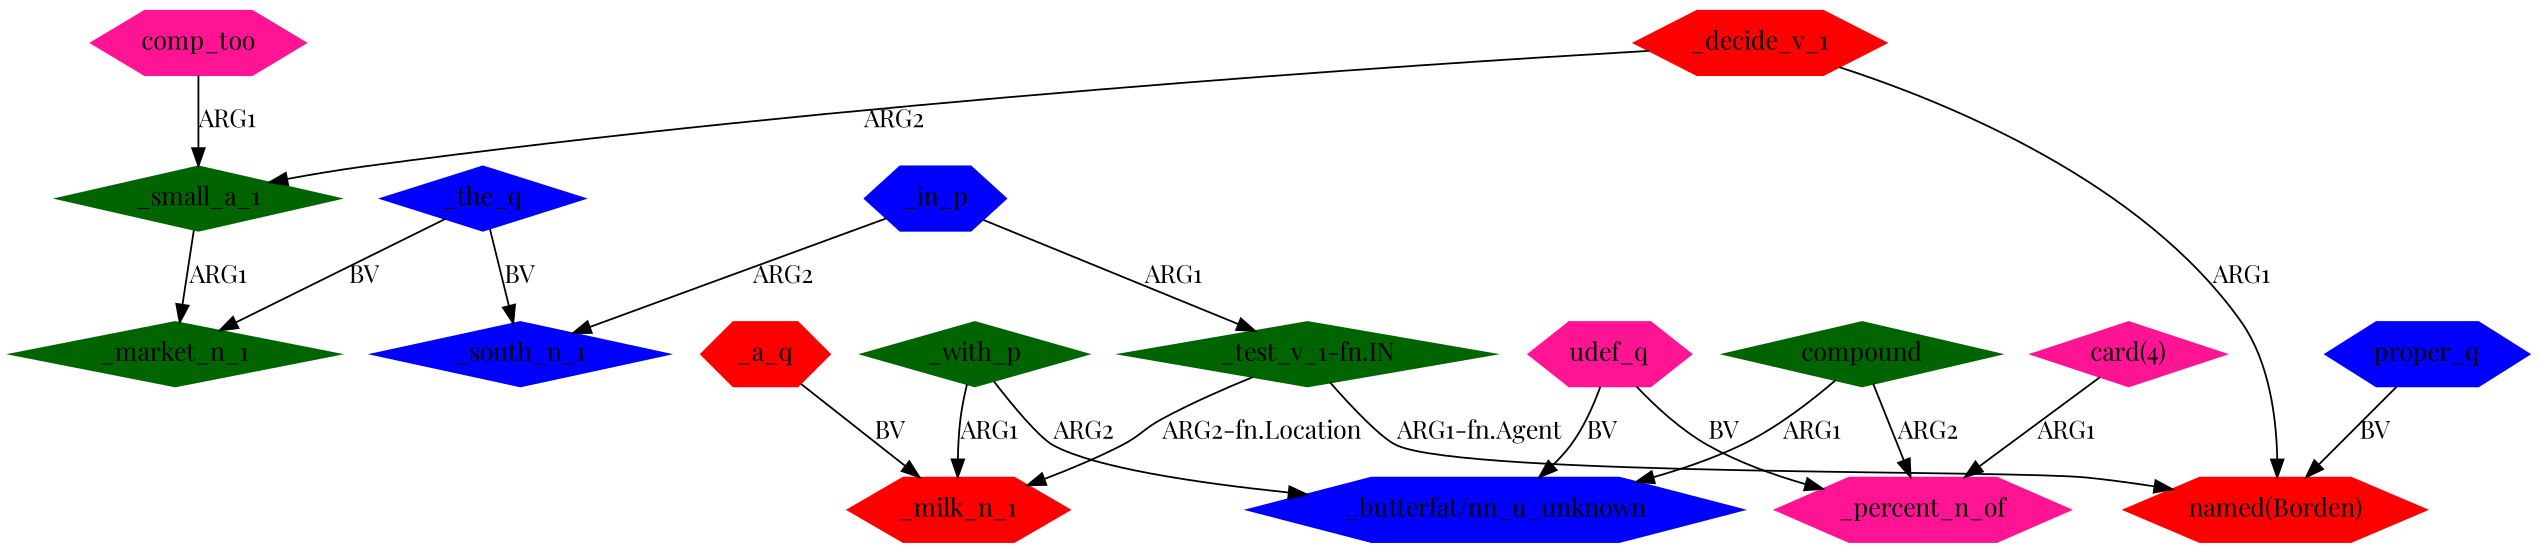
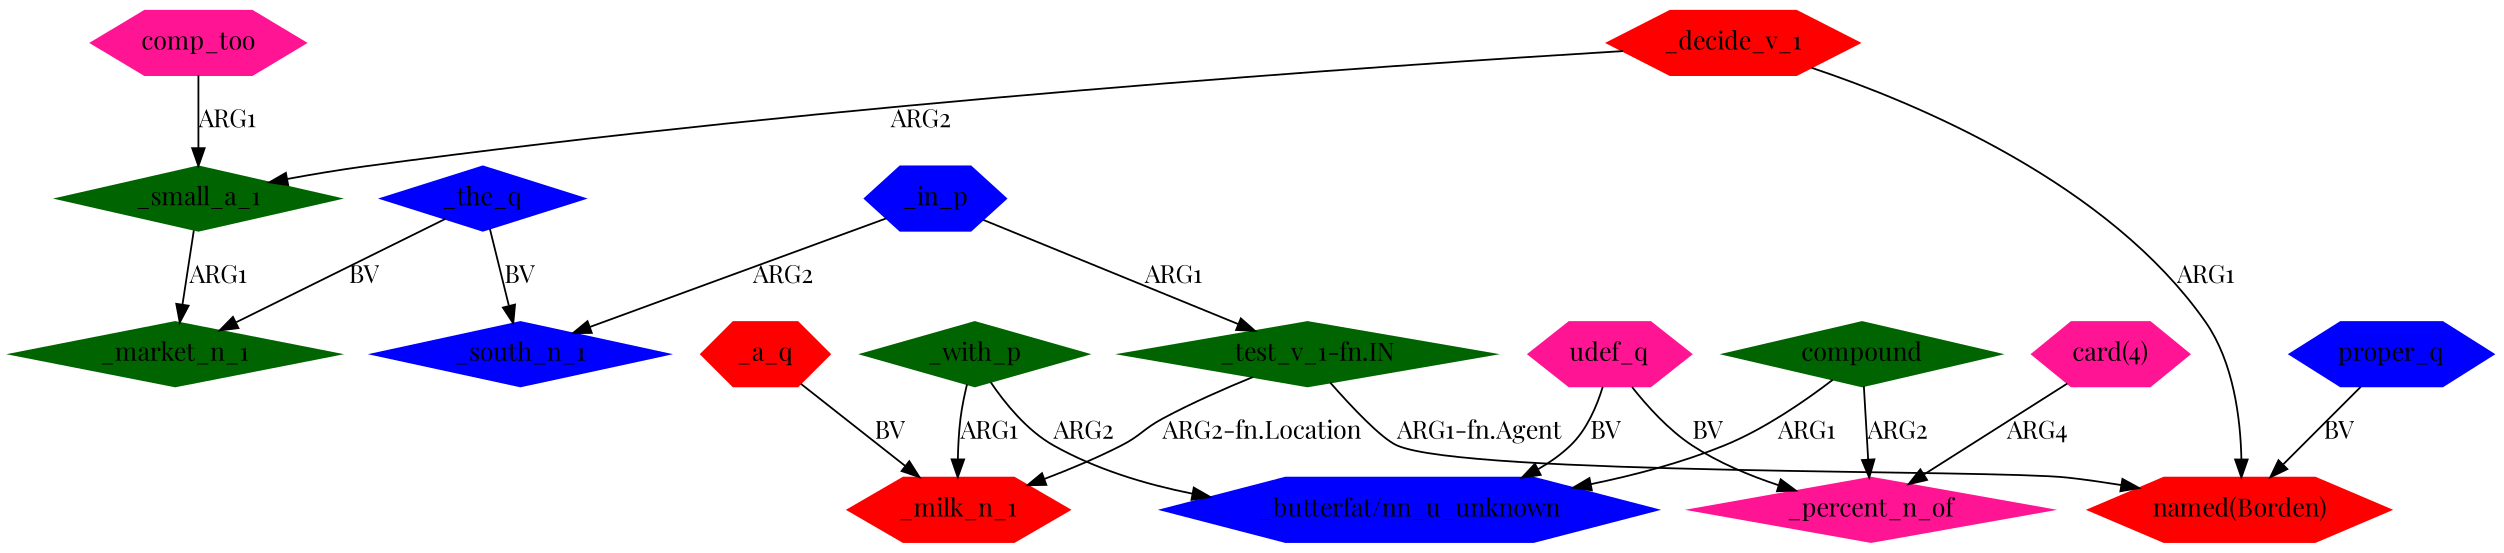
(2129, 354) -> (2111, 354)
(2067, 432) -> (2037, 432)
(1923, 510) -> (1871, 510)
